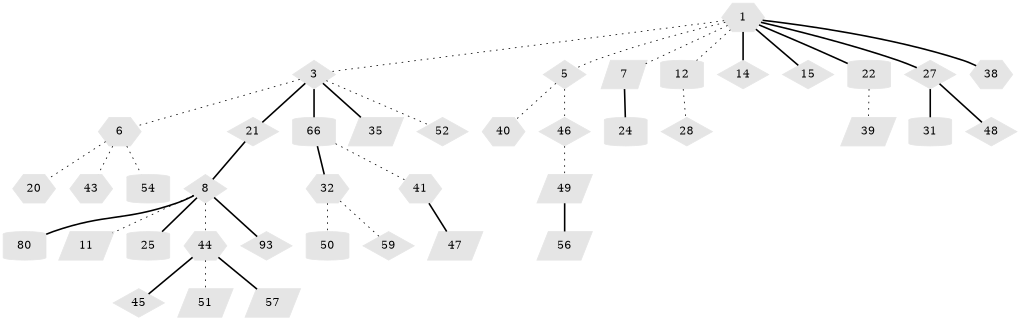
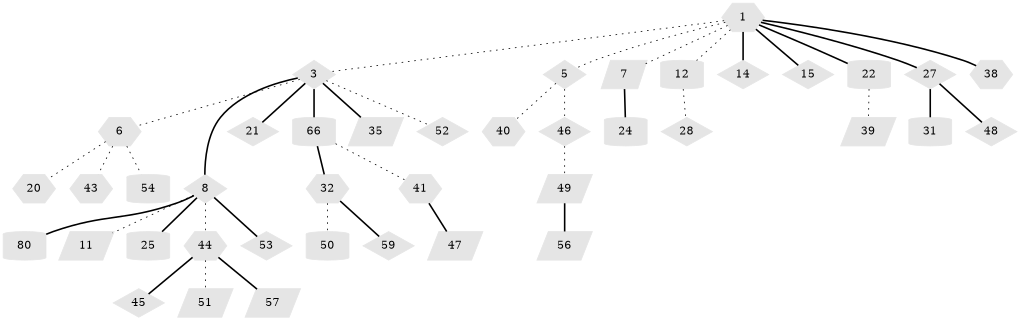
(229, 160) -> (230, 108)
(360, 219) -> (360, 219)
(266, 246) -> (266, 246)
